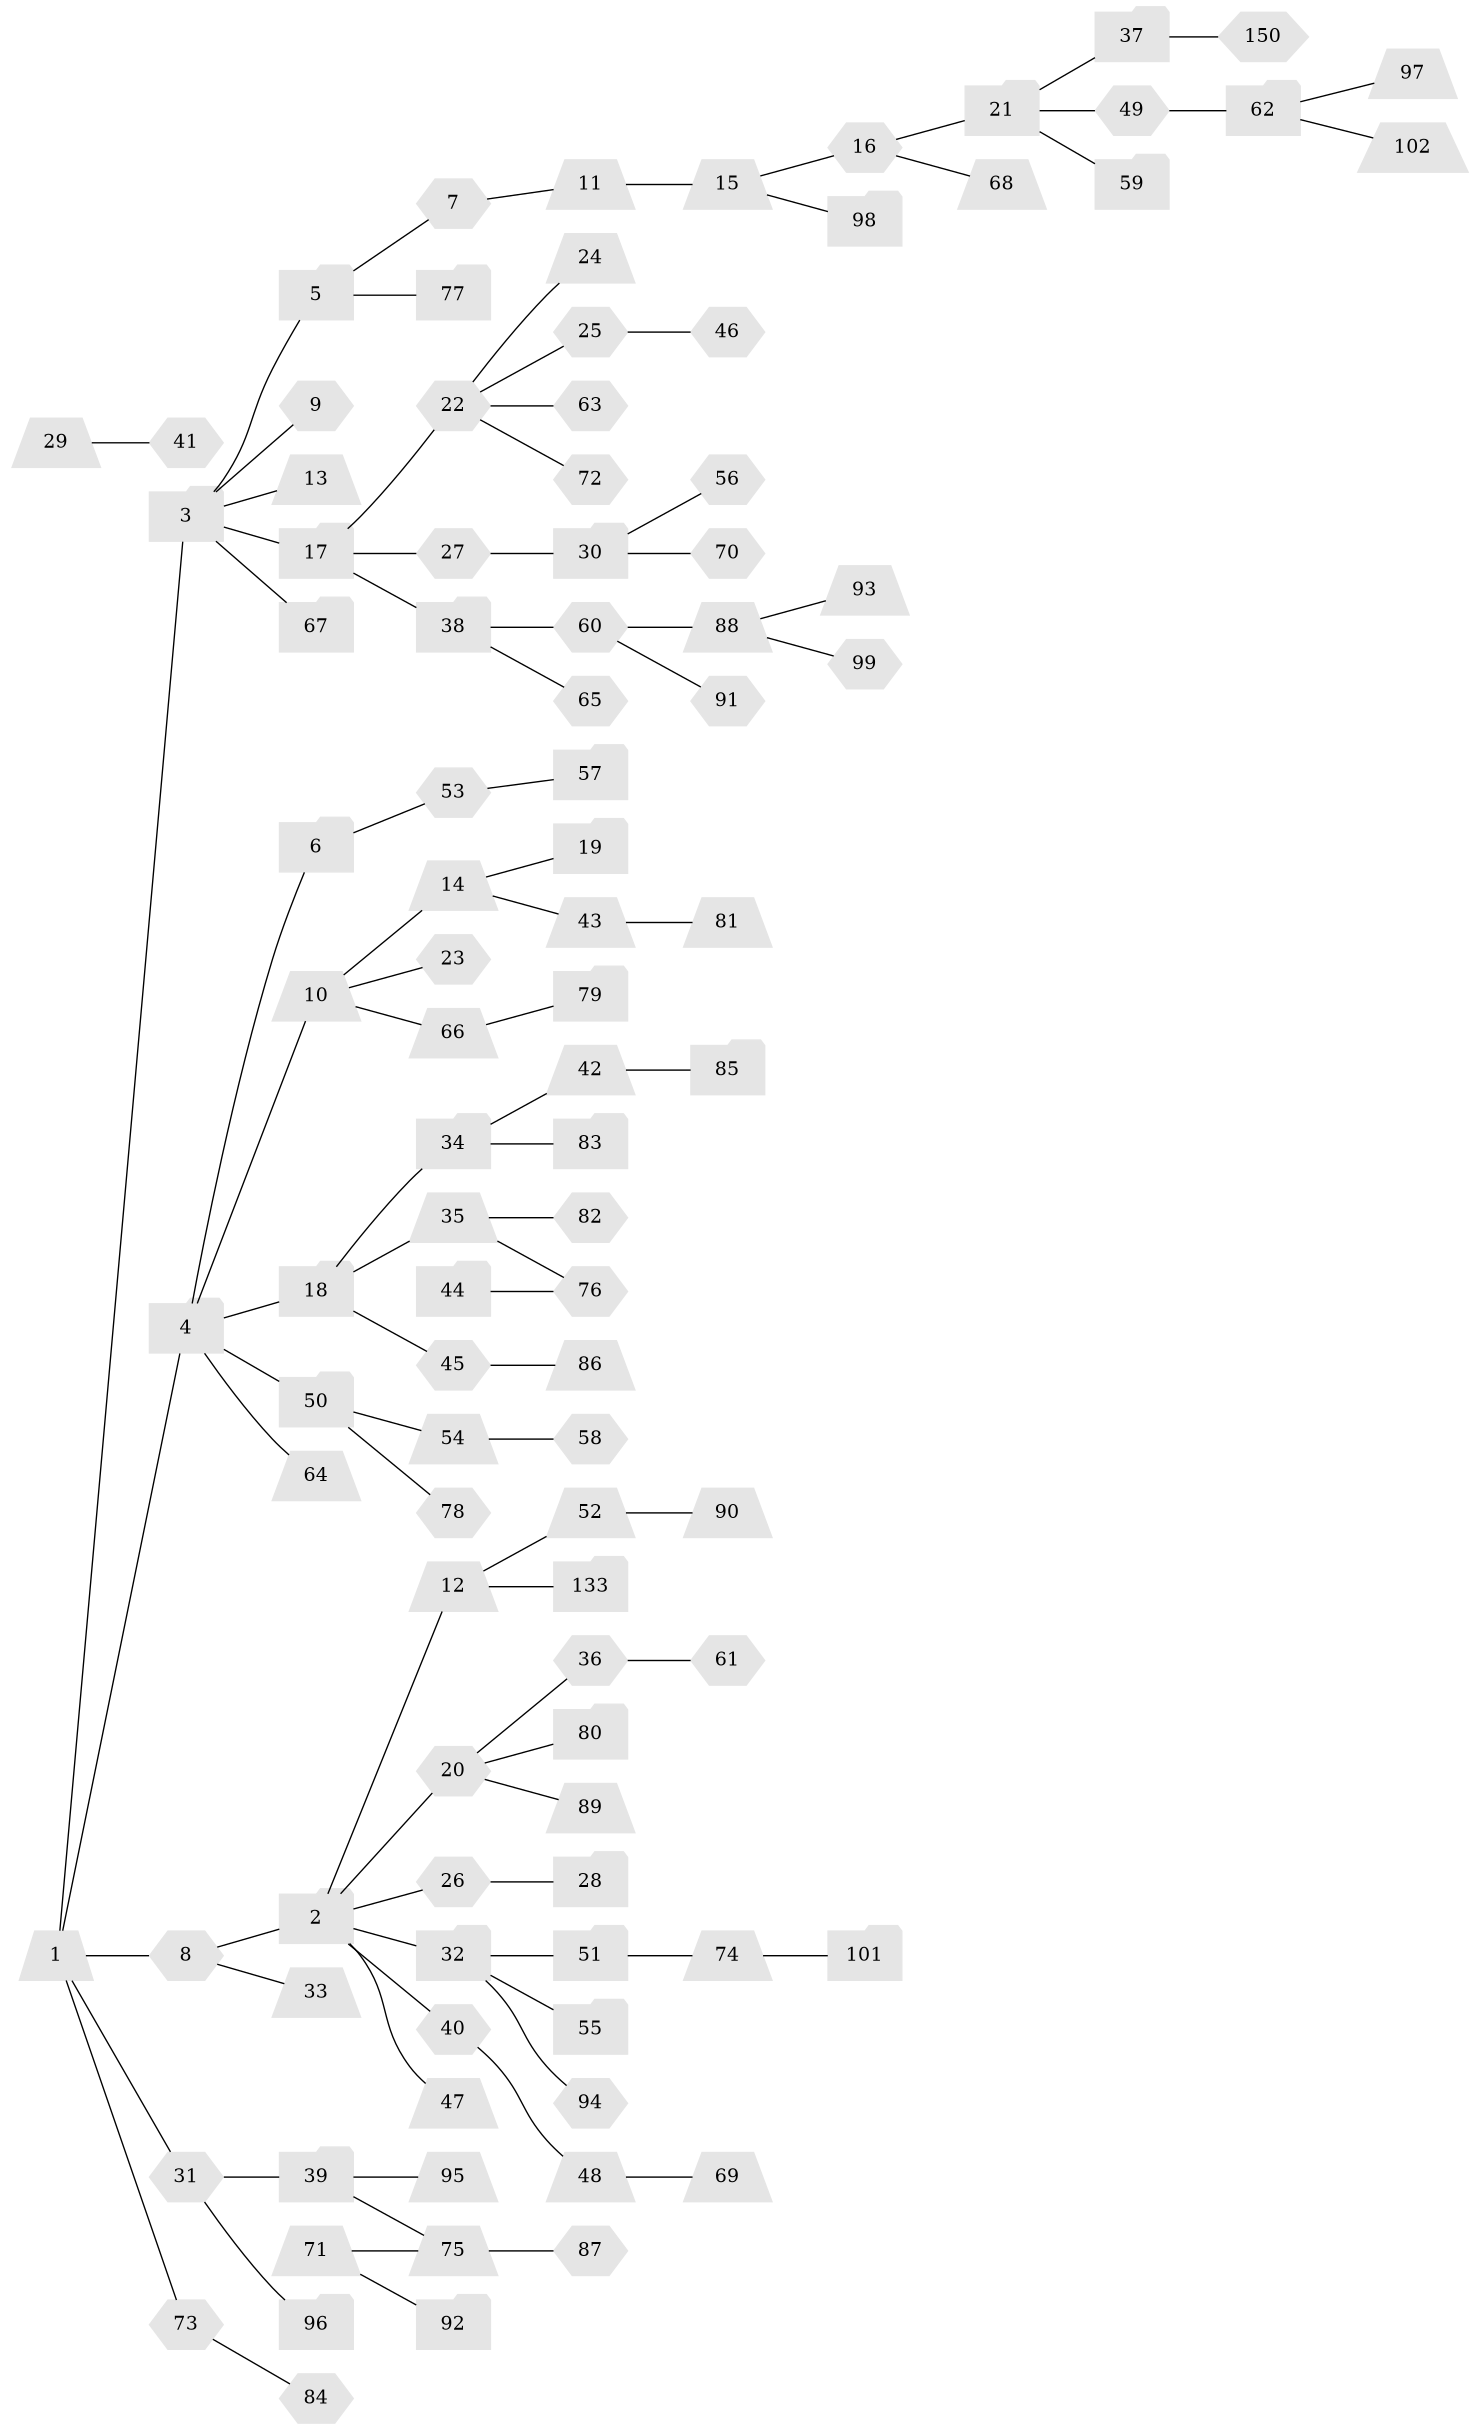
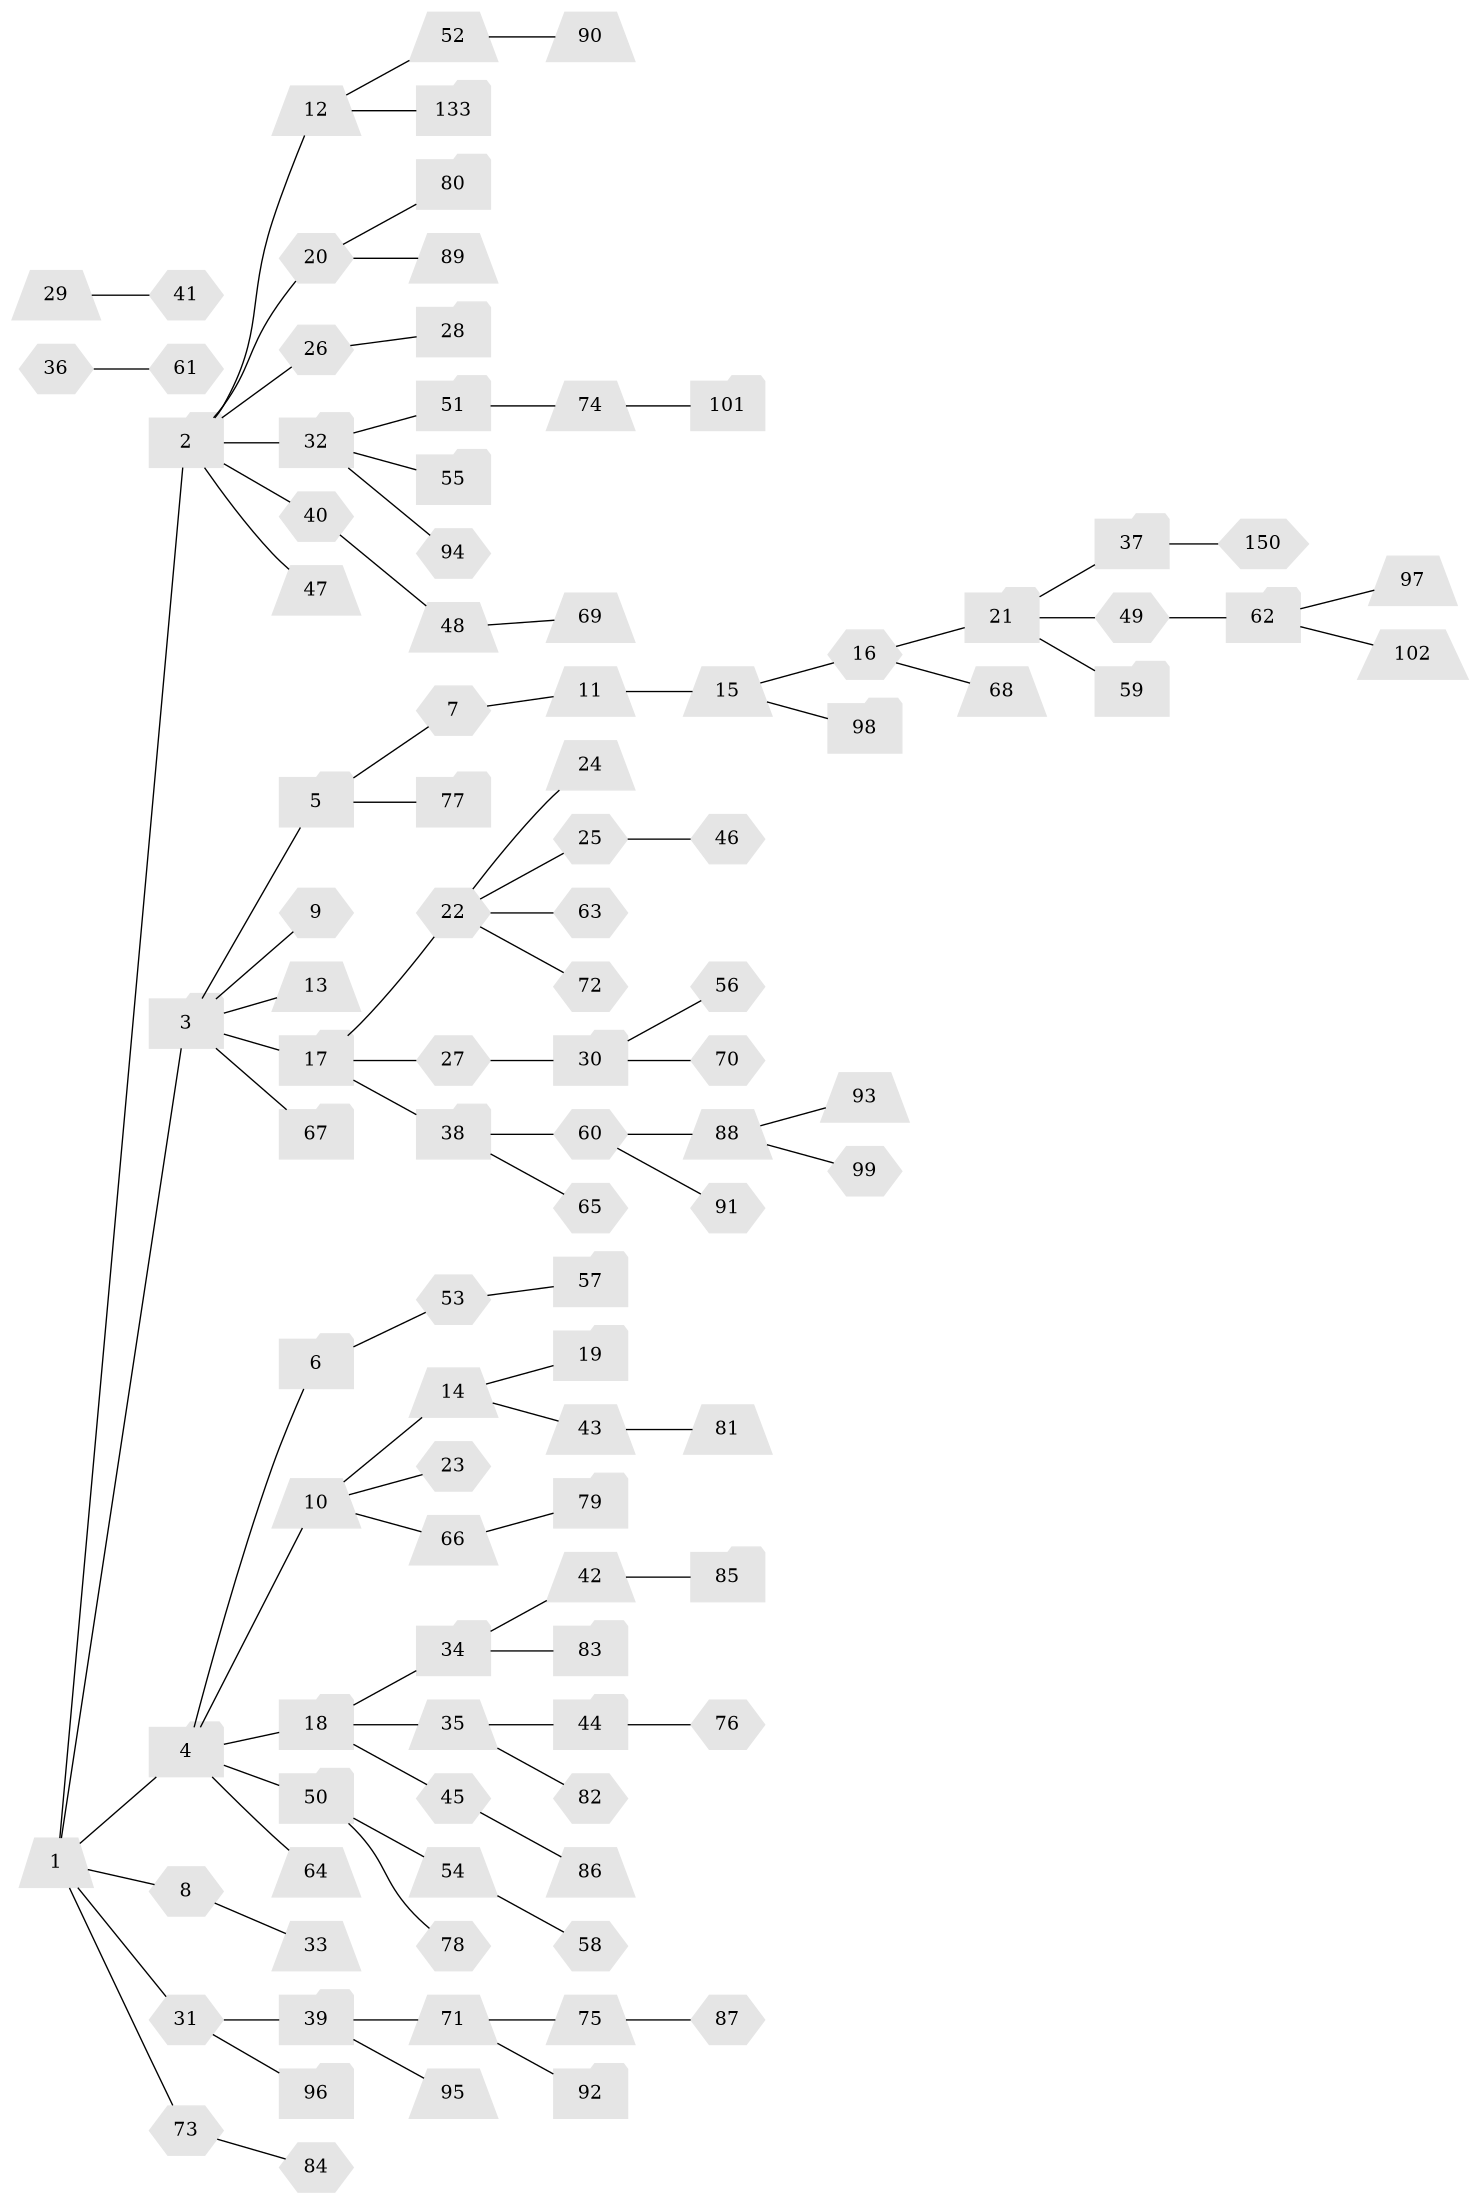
(531, 1259) -> (521, 1725)
(522, 1716) -> none
(248, 1938) -> (121, 1153)
(389, 2216) -> (386, 2020)
